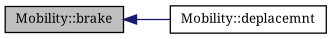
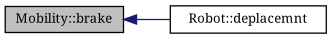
(248, 19) -> (248, 19)
